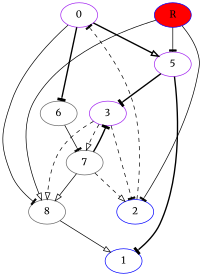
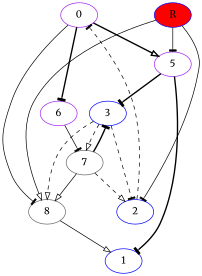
(59, 113) -> (59, 113)
(108, 113) -> (108, 113)
